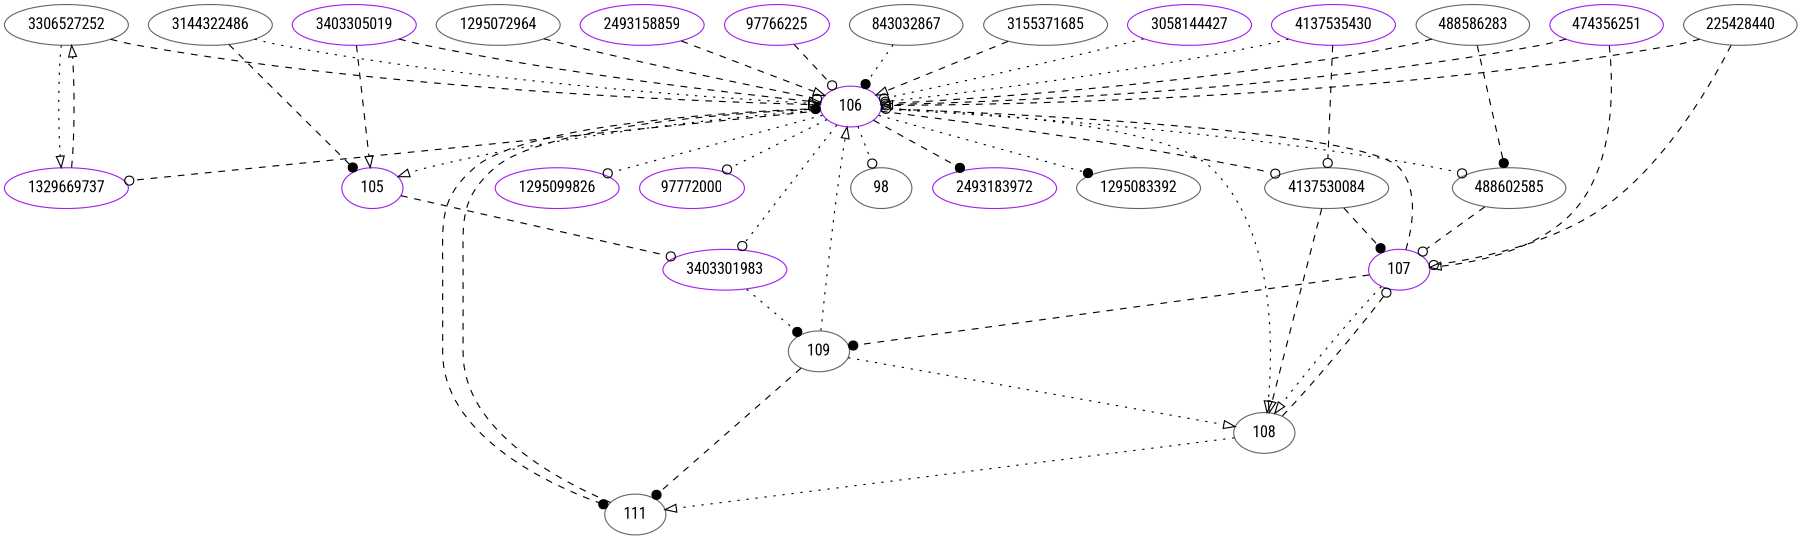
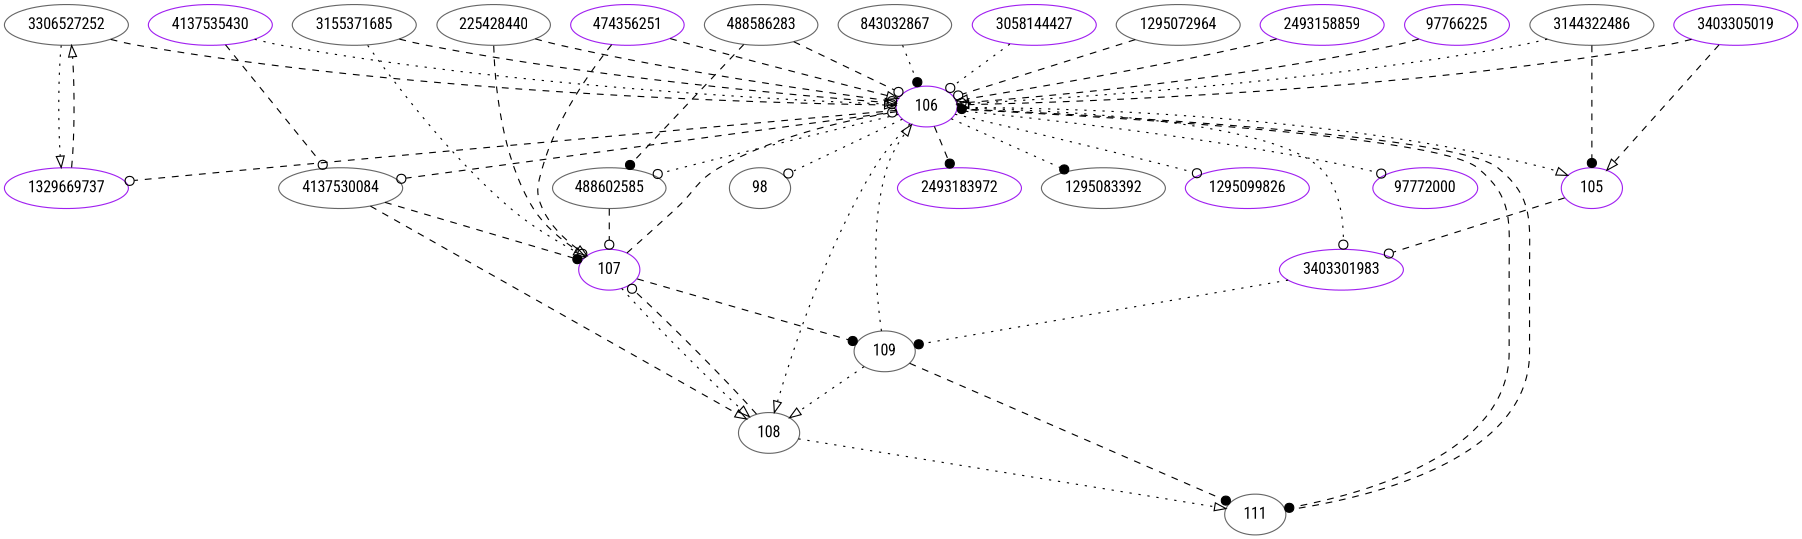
none -> (460, 160)
